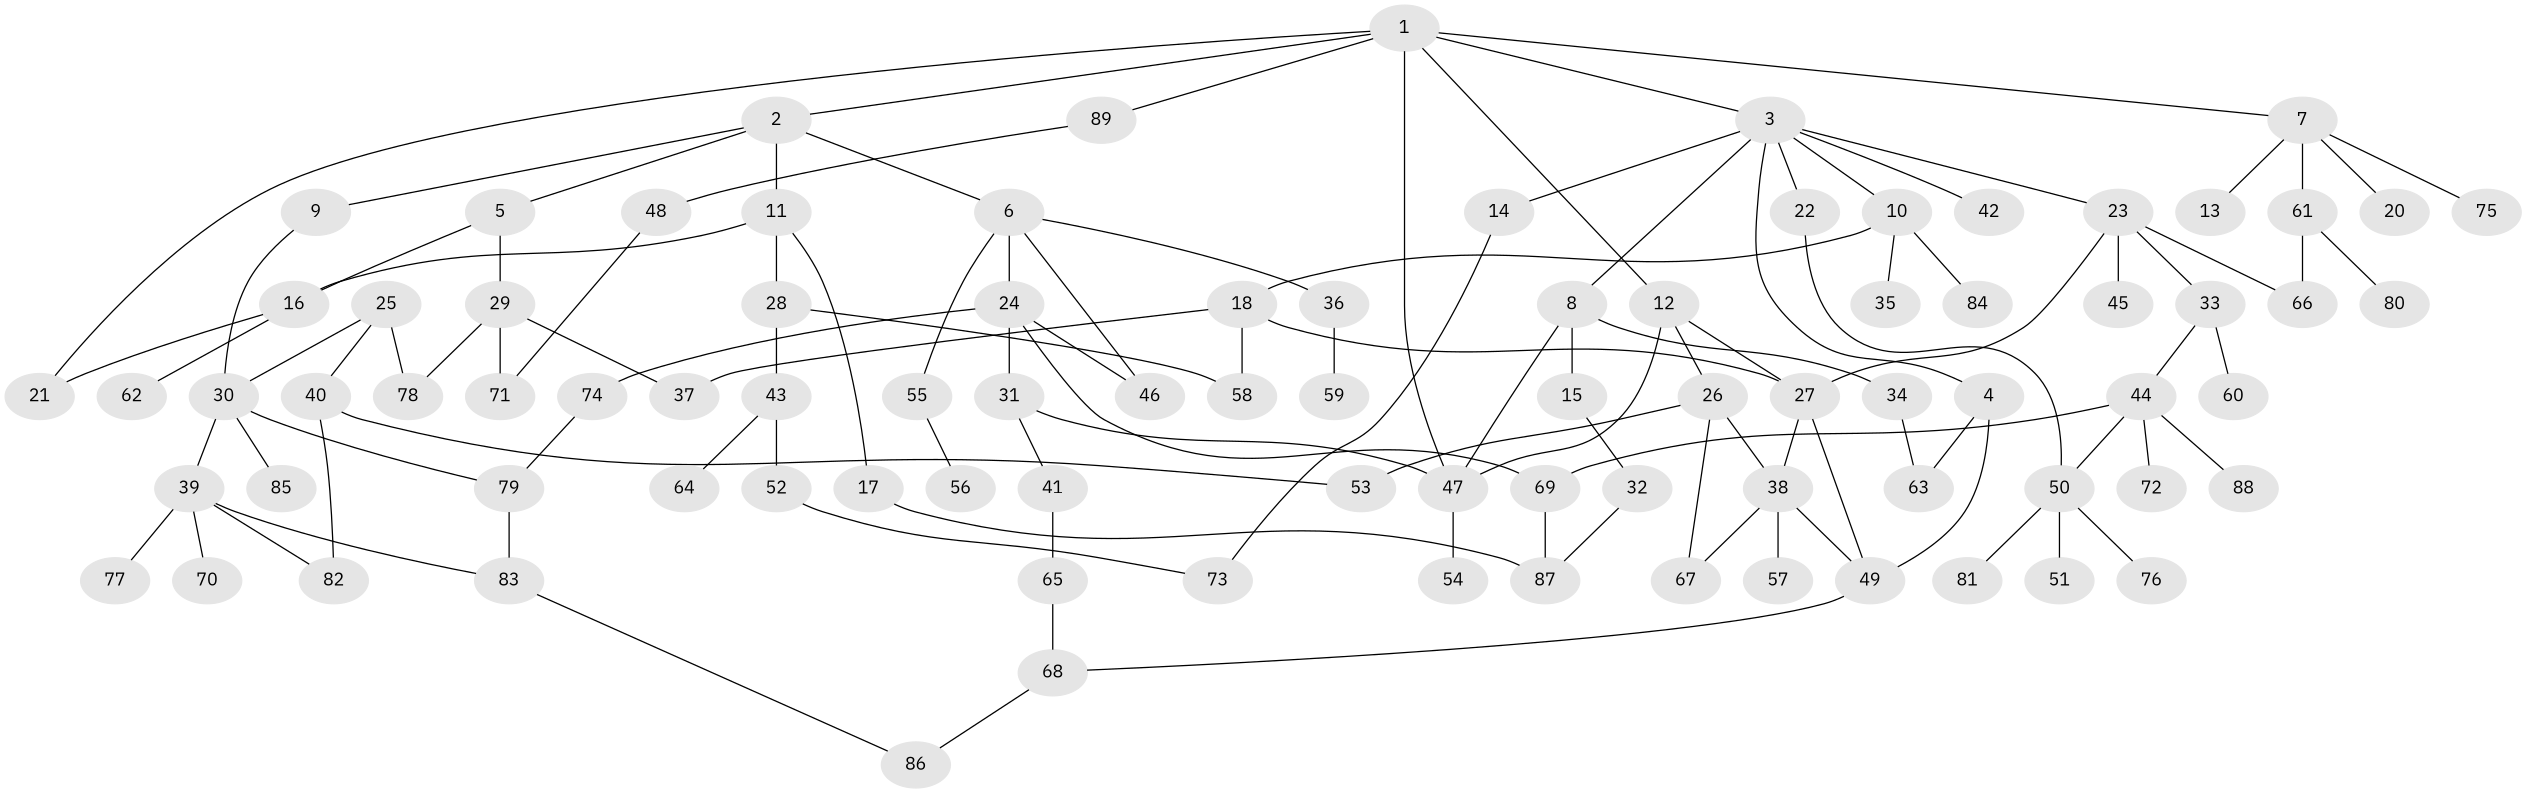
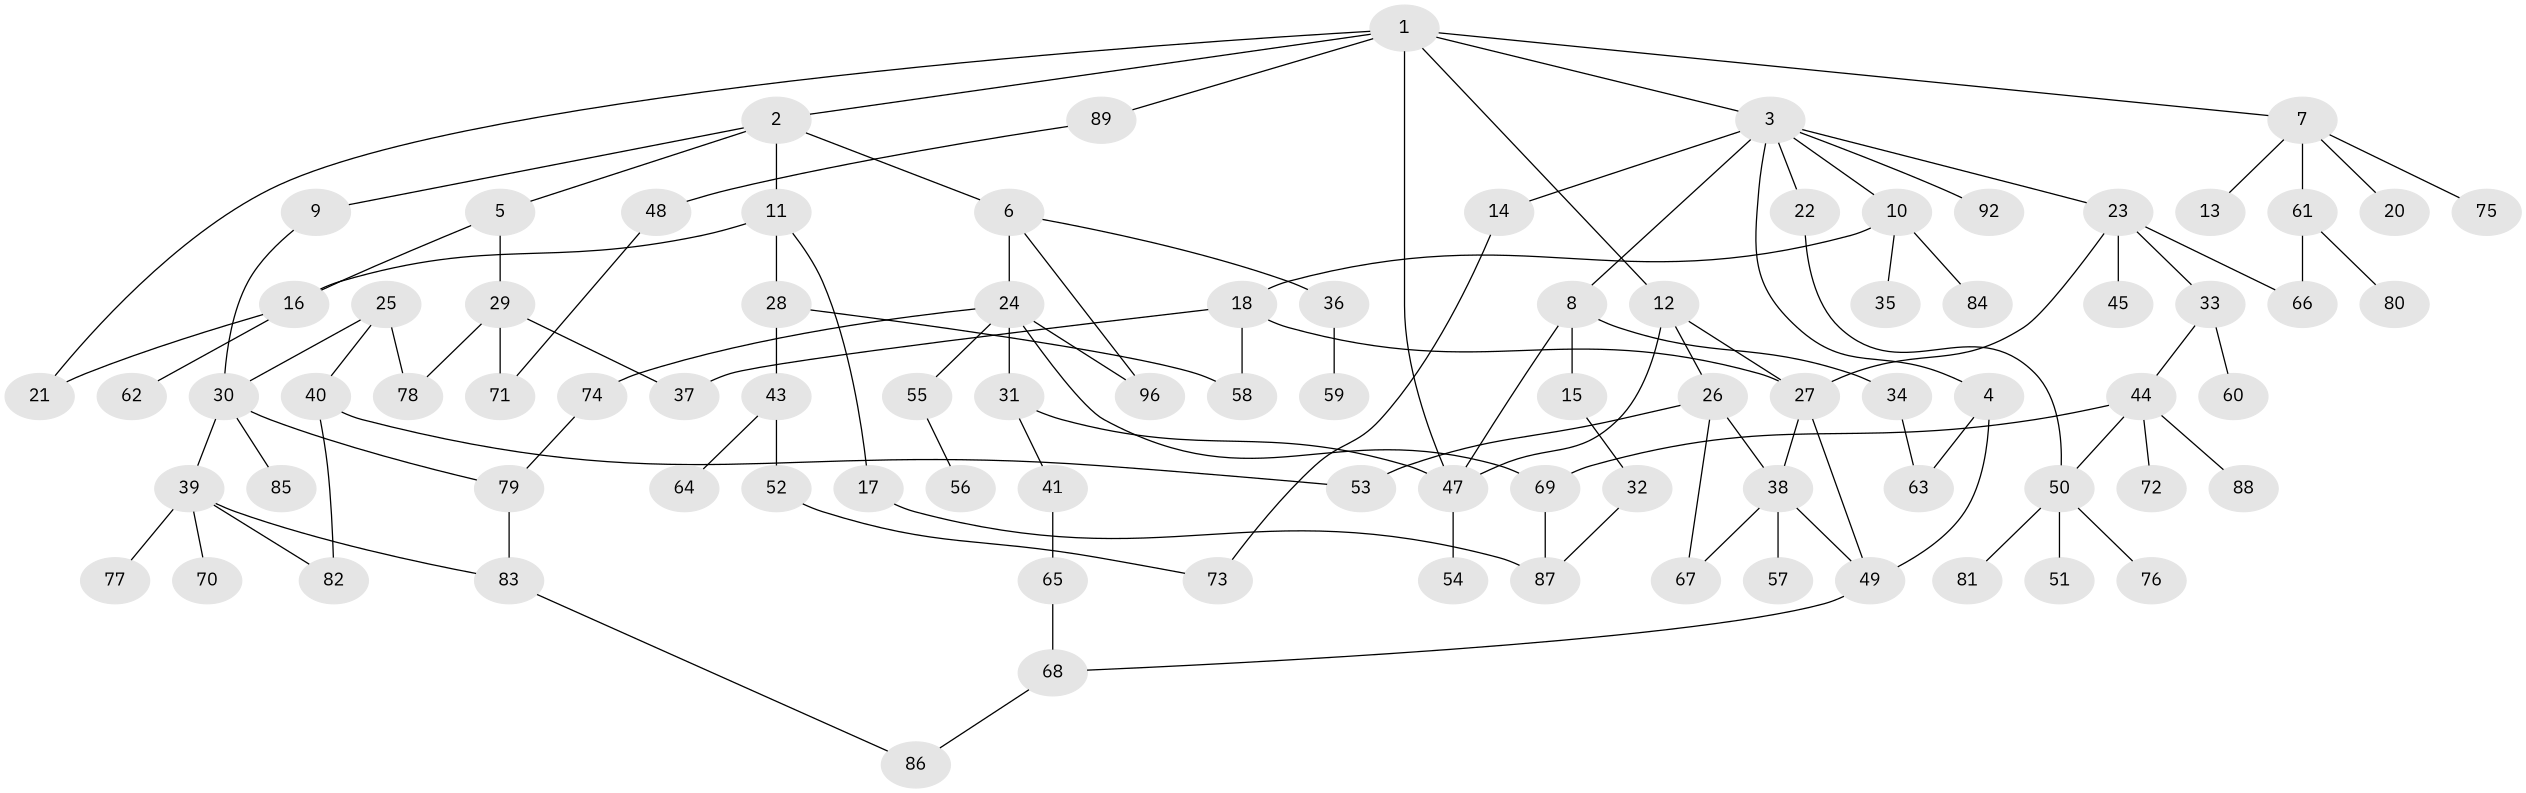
(1989, 212) -> (1989, 212)
(954, 301) -> (963, 350)
(1150, 397) -> (1150, 397)
